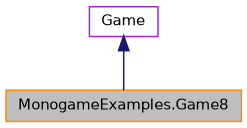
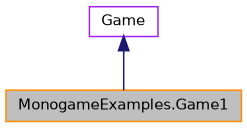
(124, 106) -> (124, 106)
